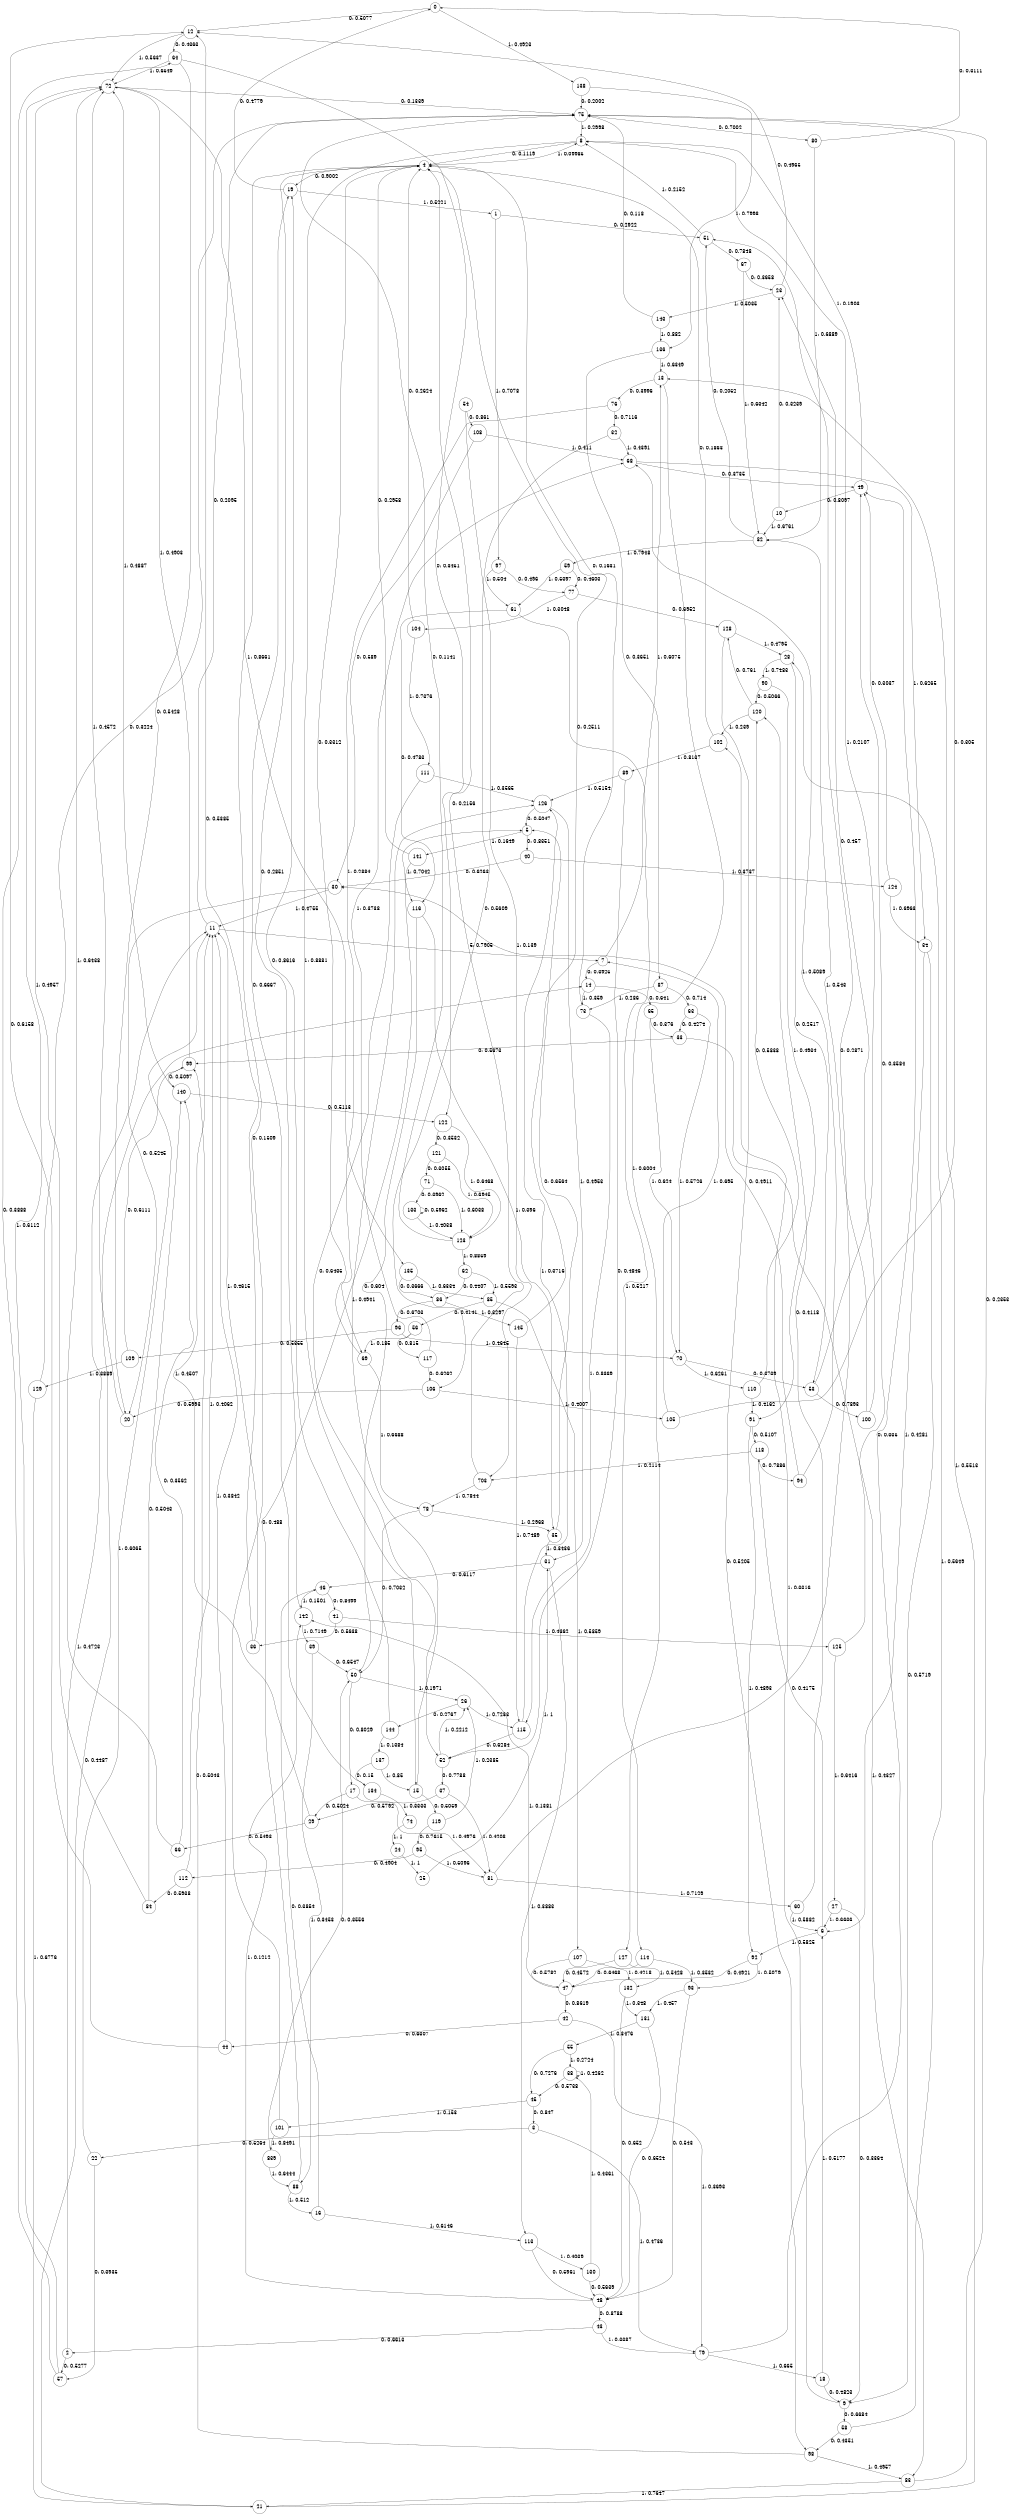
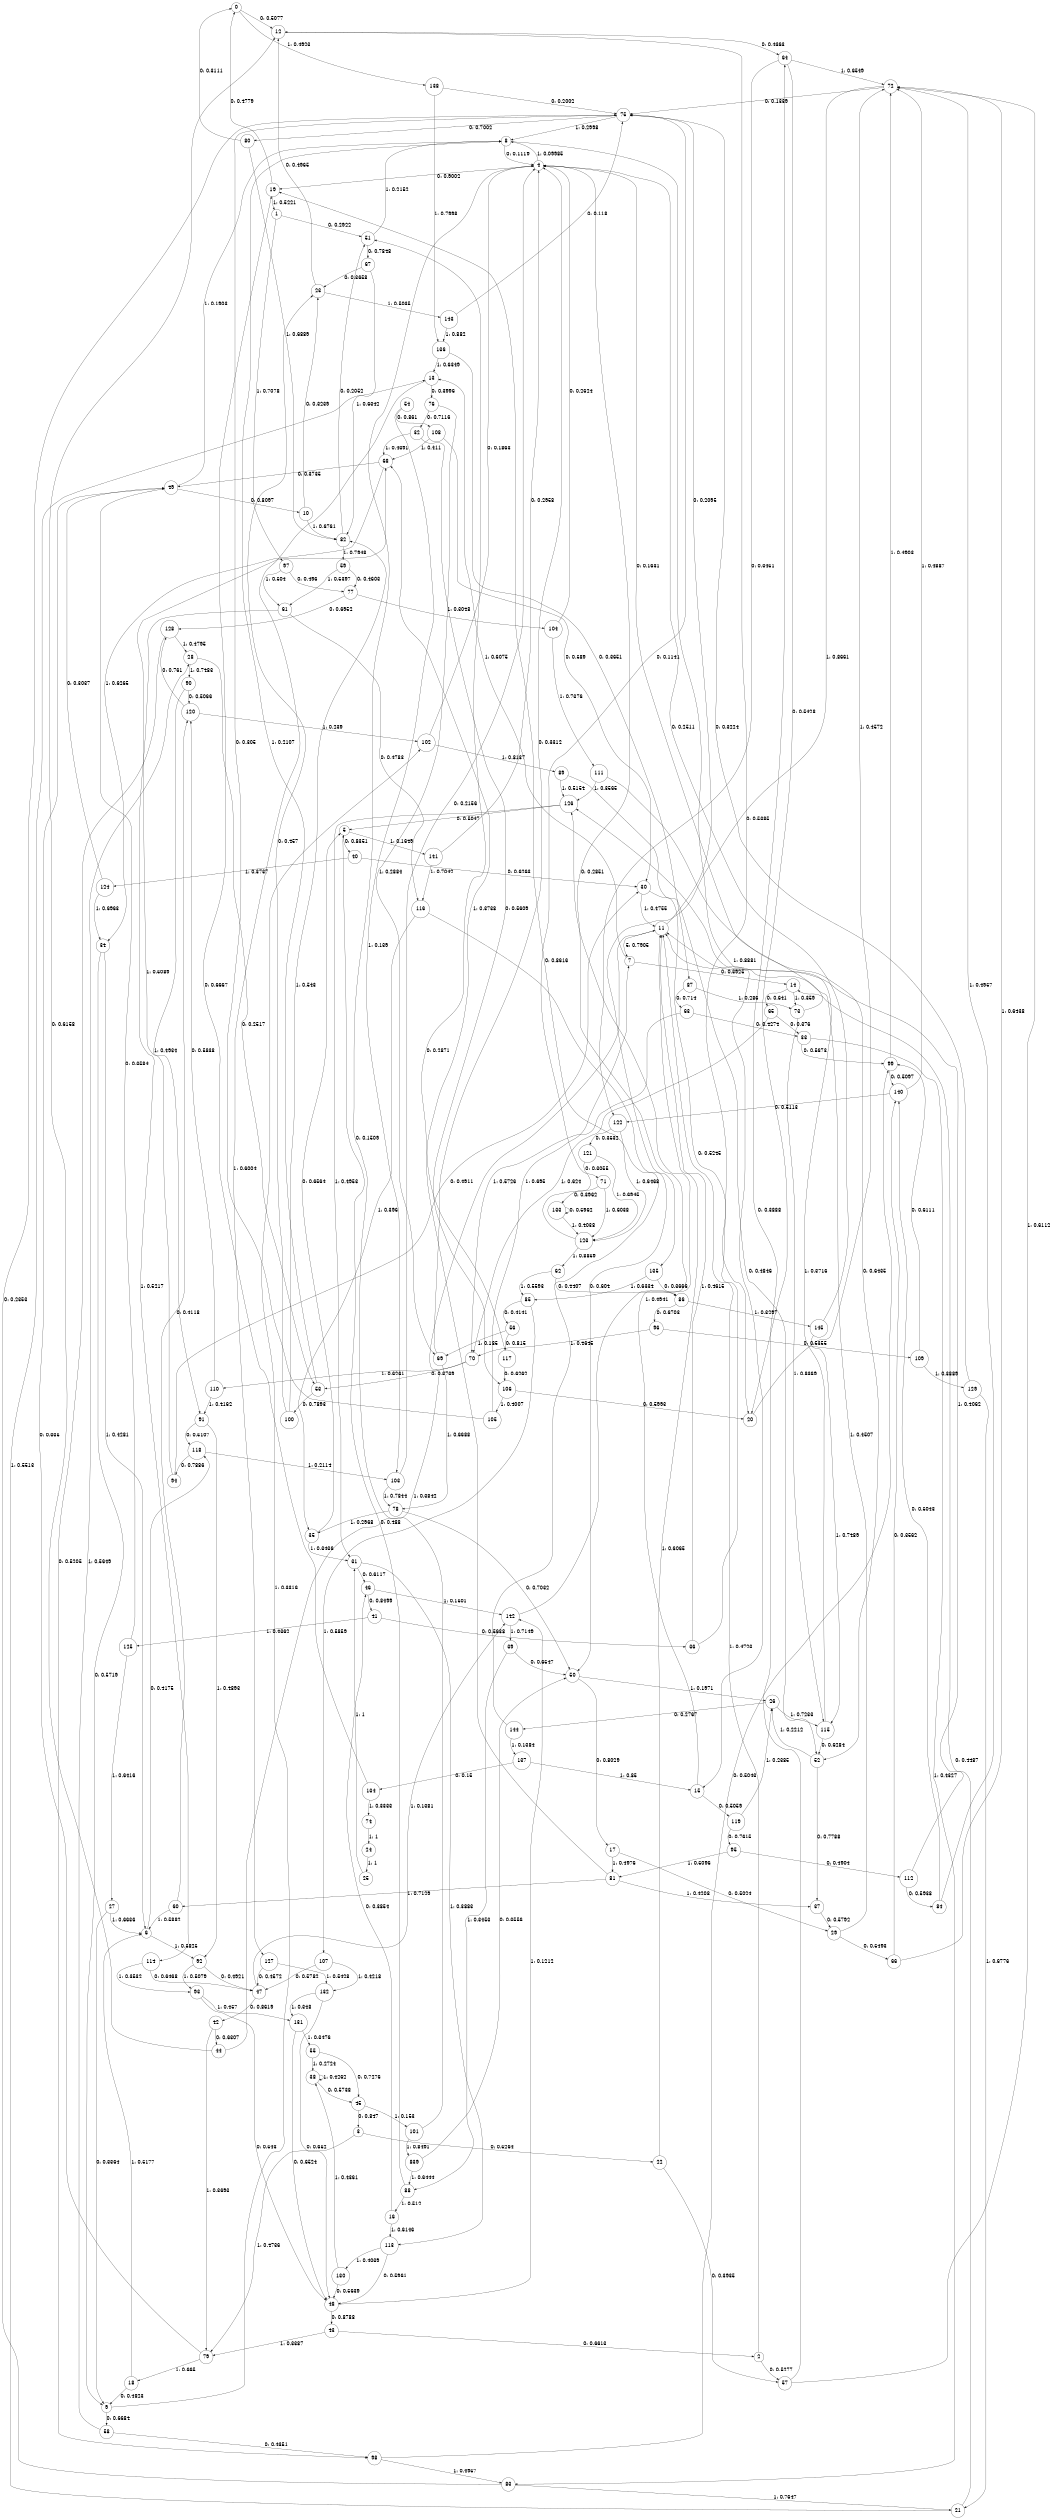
(143, 49) -> none
(482, 1481) -> (395, 1481)
(478, 1827) -> (708, 1899)
